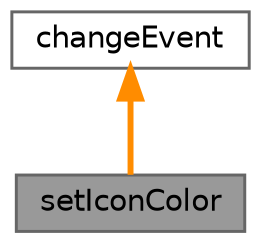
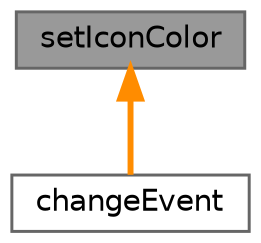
(131, 137) -> (131, 137)
